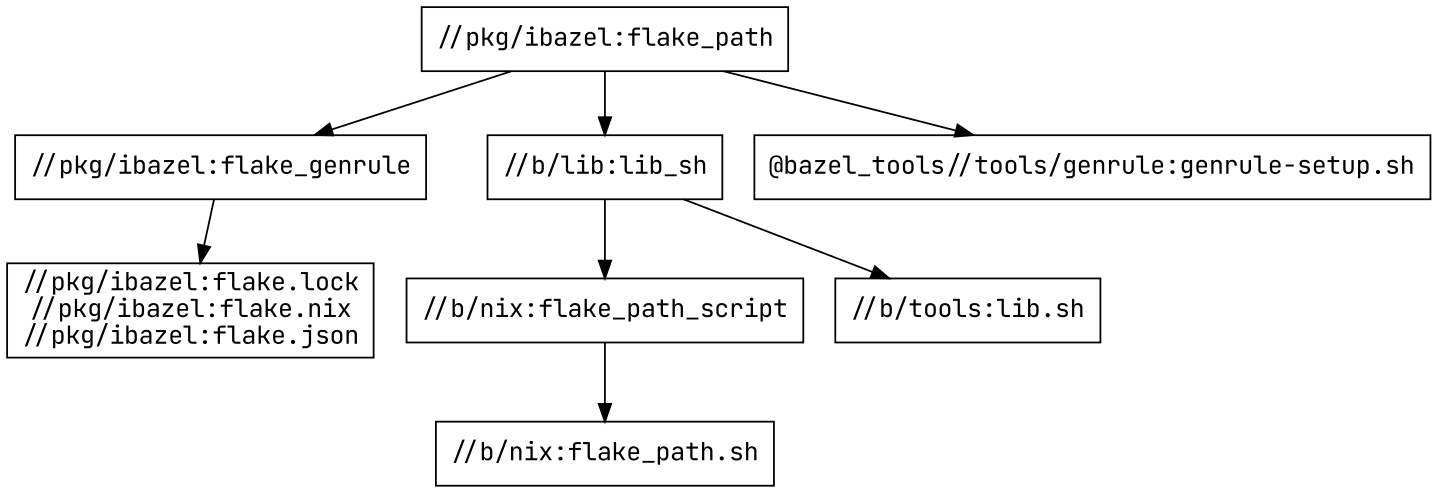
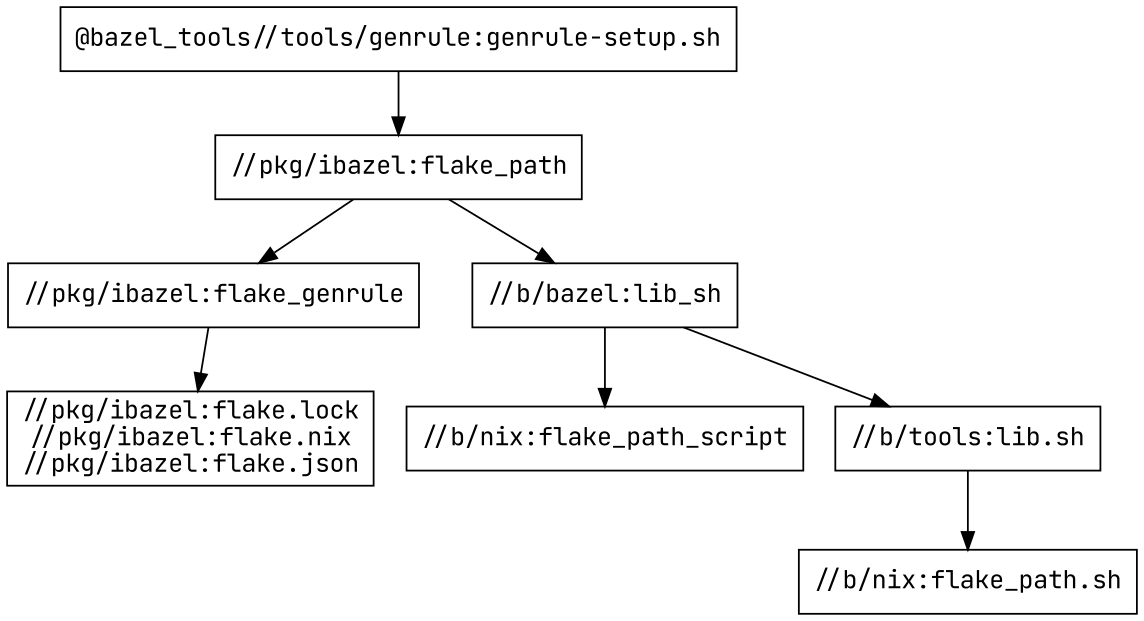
(840, 101) -> (399, 94)
(605, 167) -> (605, 295)
(605, 373) -> (968, 501)
